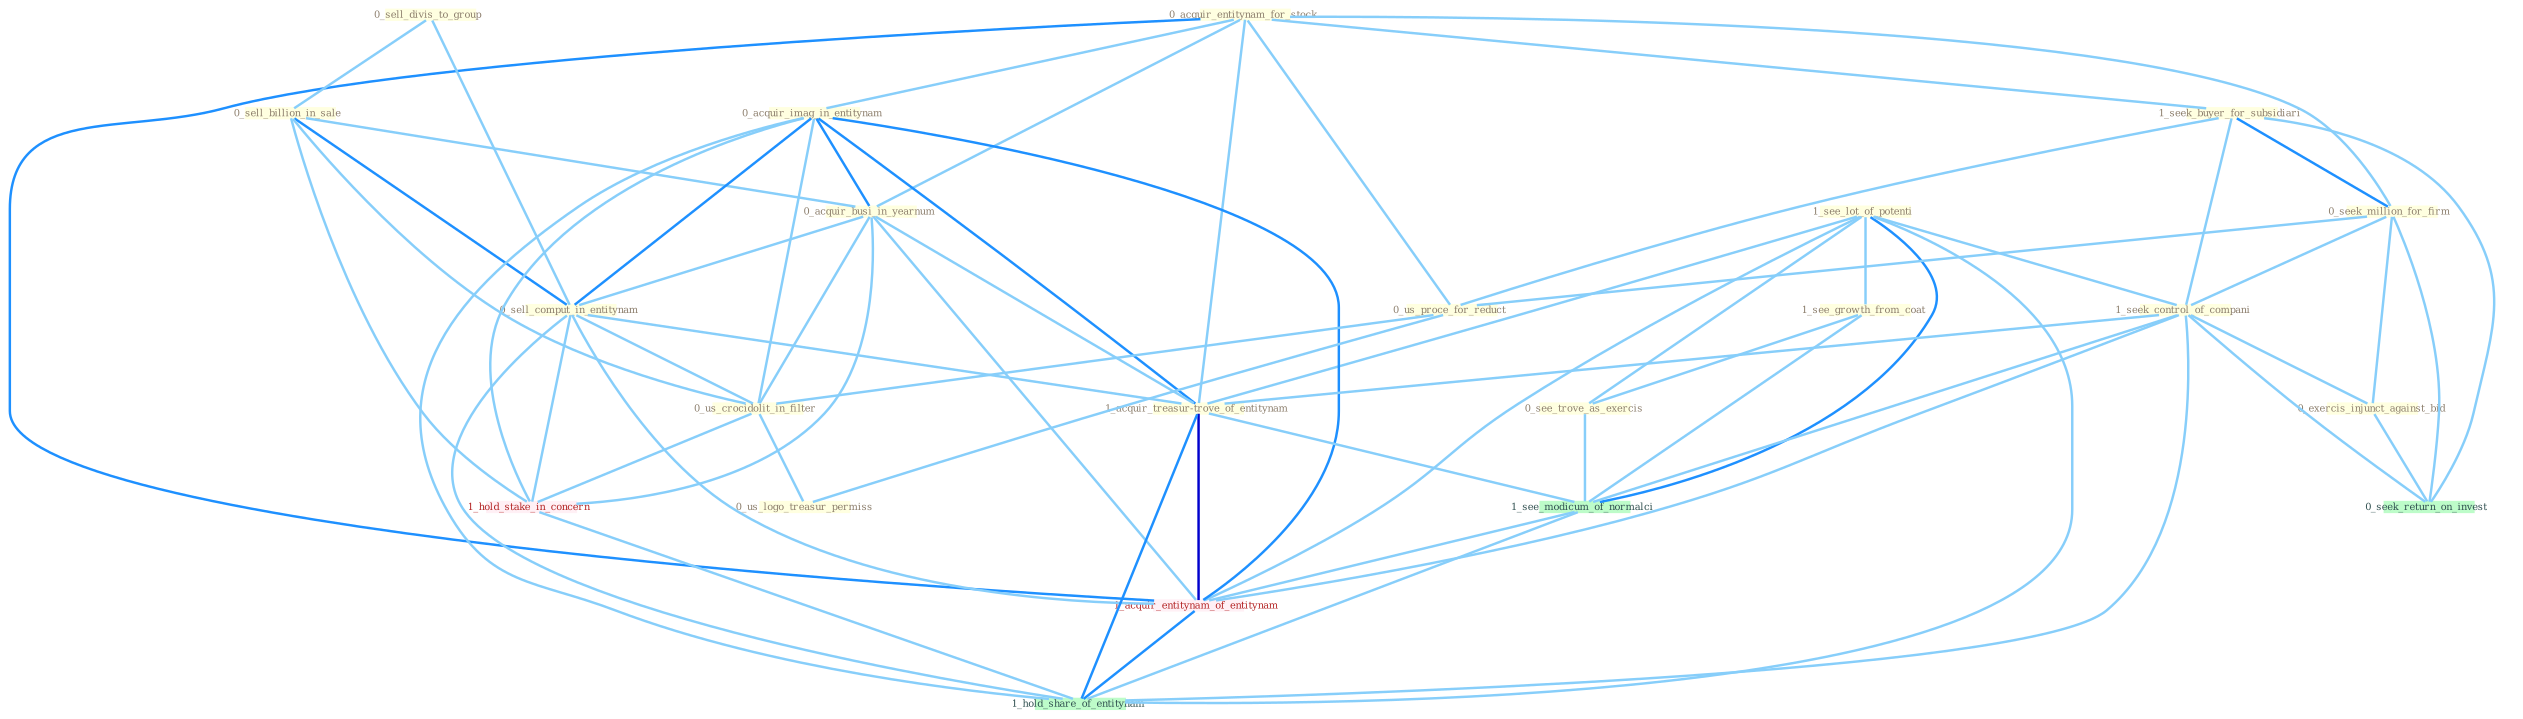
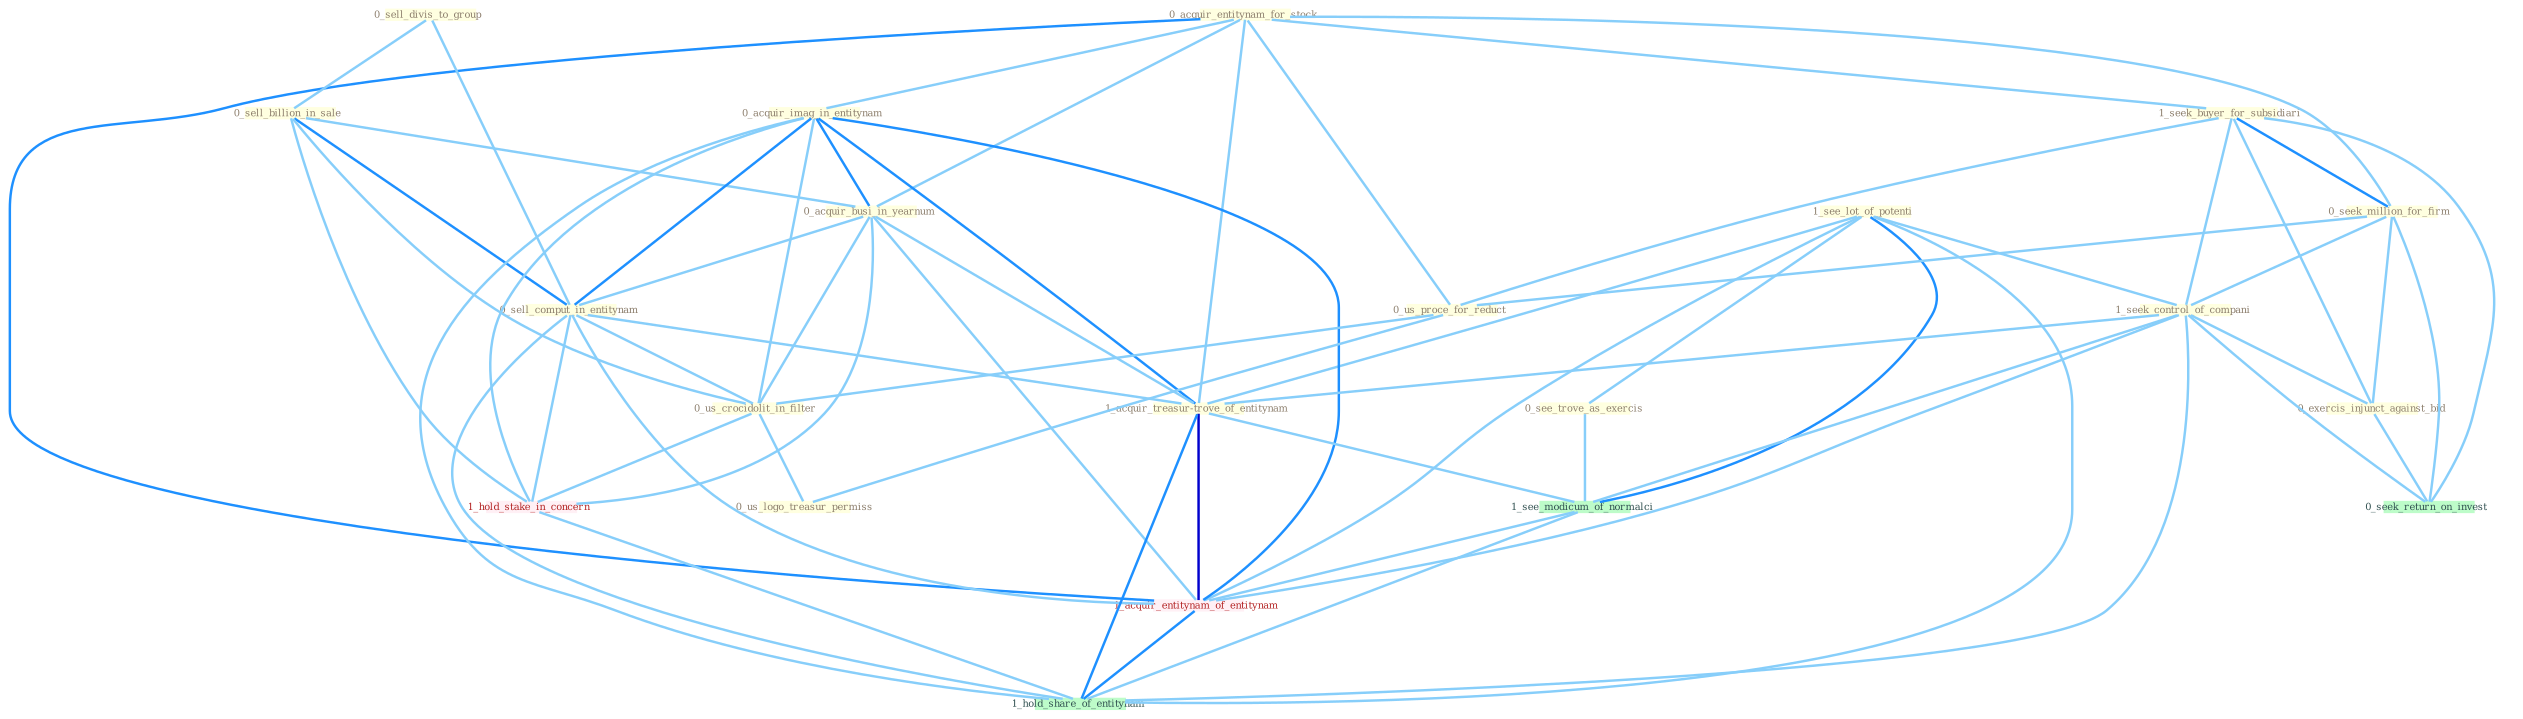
none -> (2309, 275)
(1866, 310) -> none
